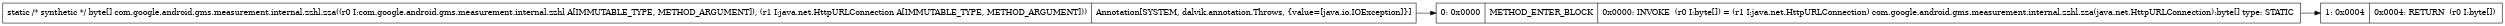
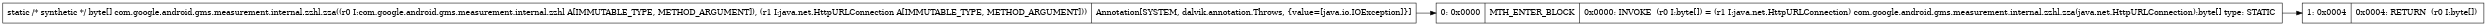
(1541, 13) -> (1532, 13)
